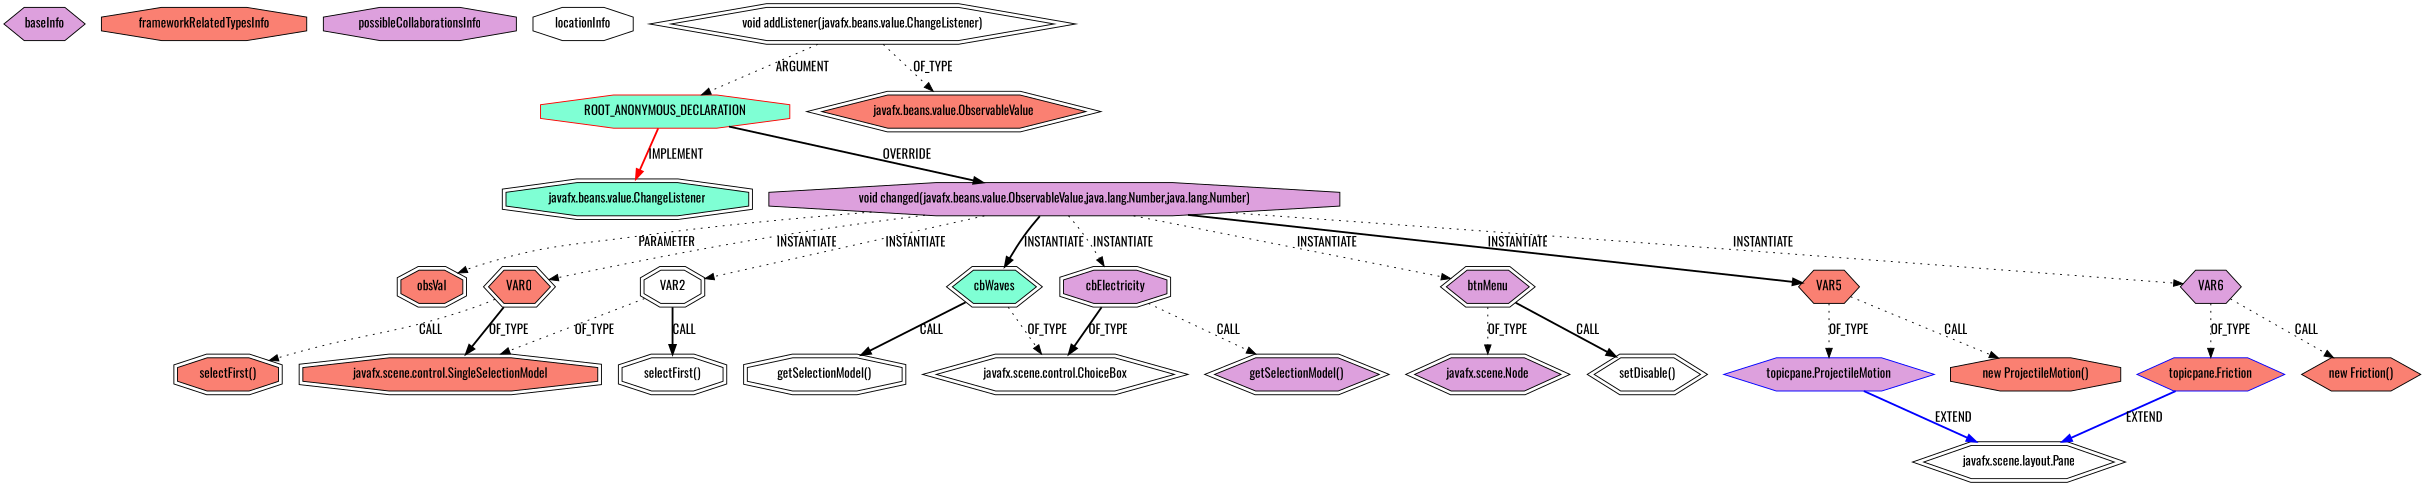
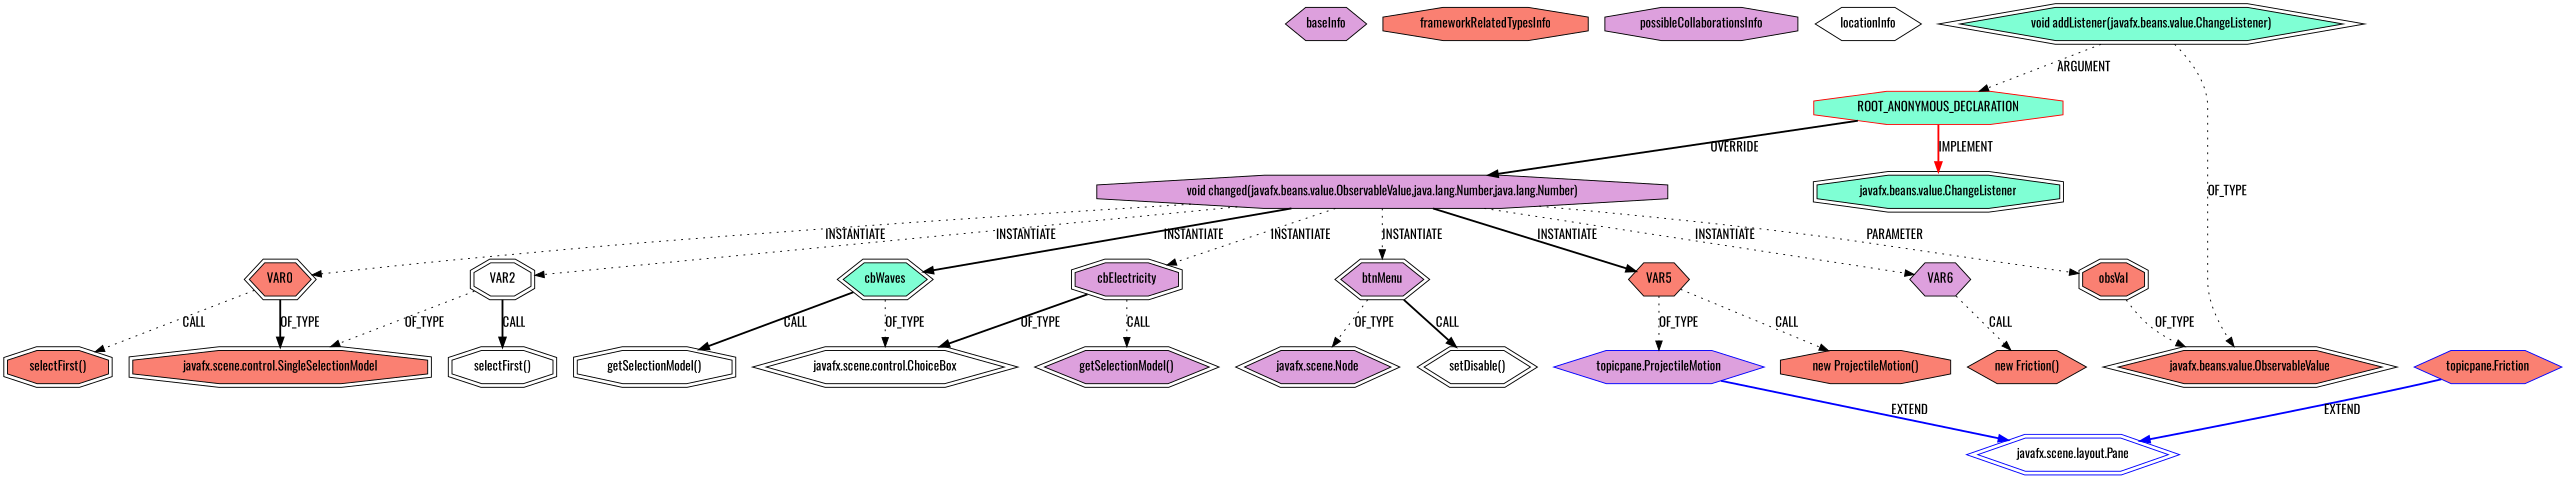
(583, 24) -> (1868, 24)
(863, 24) -> (2151, 24)
none -> (2148, 325)
(2211, 326) -> none
(2019, 462) -> (2073, 455)
